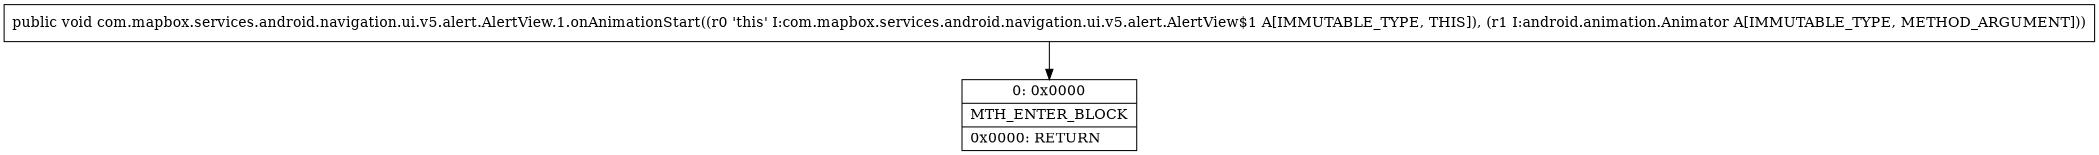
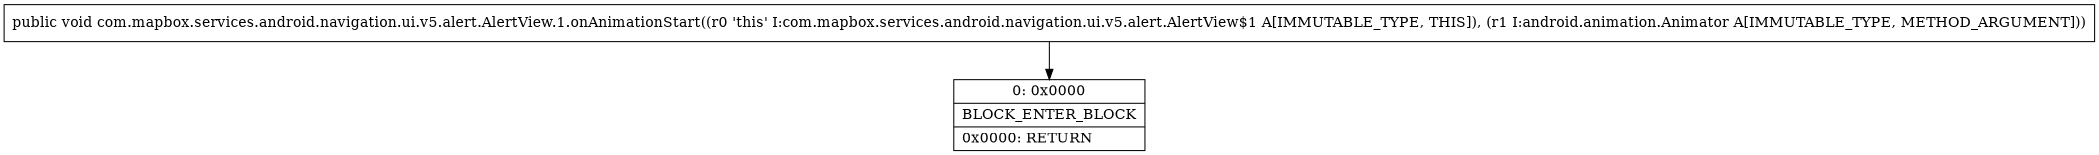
(1049, 115) -> (1049, 115)
